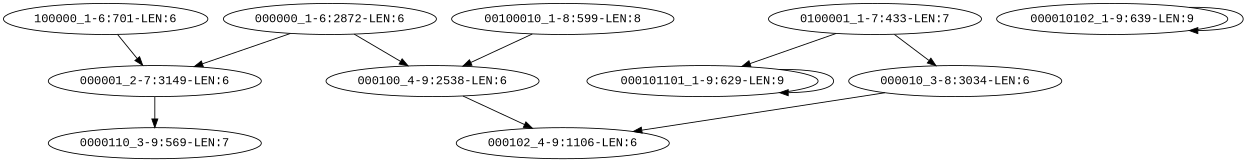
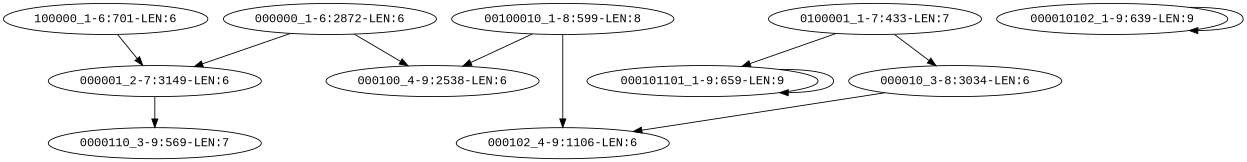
(703, 81) -> (703, 81)
(494, 110) -> (563, 77)
